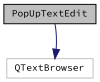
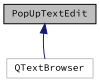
(56, 36) -> (43, 46)
